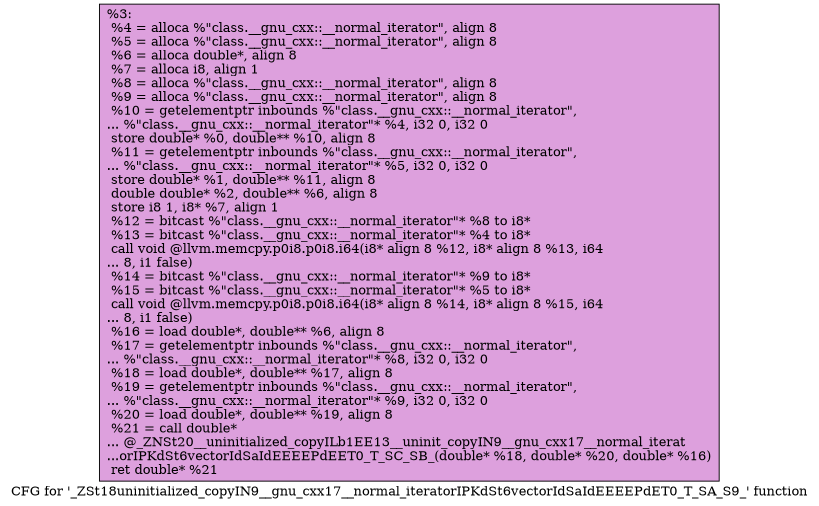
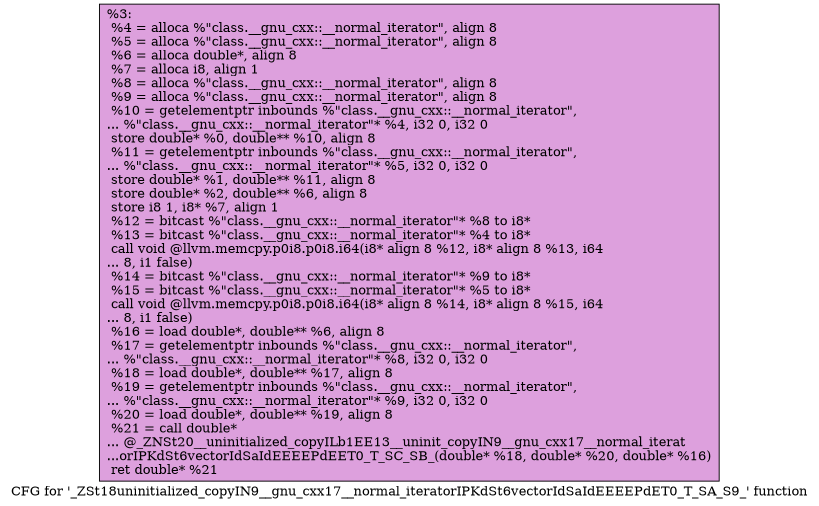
(243, 194) -> (237, 194)
